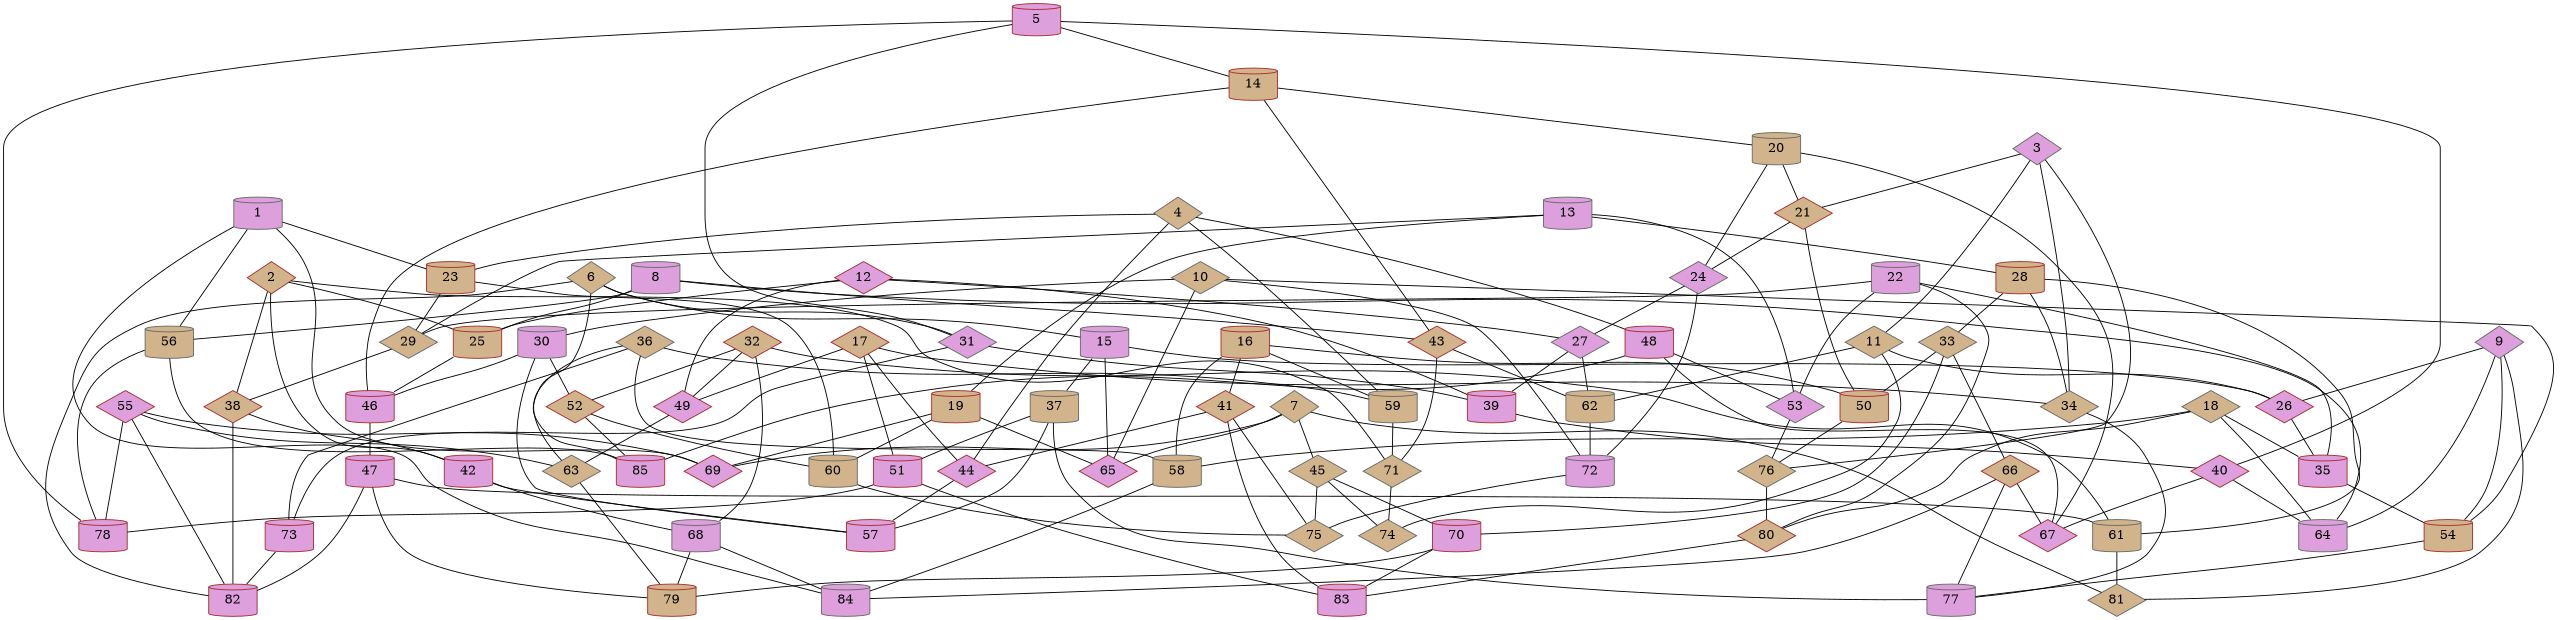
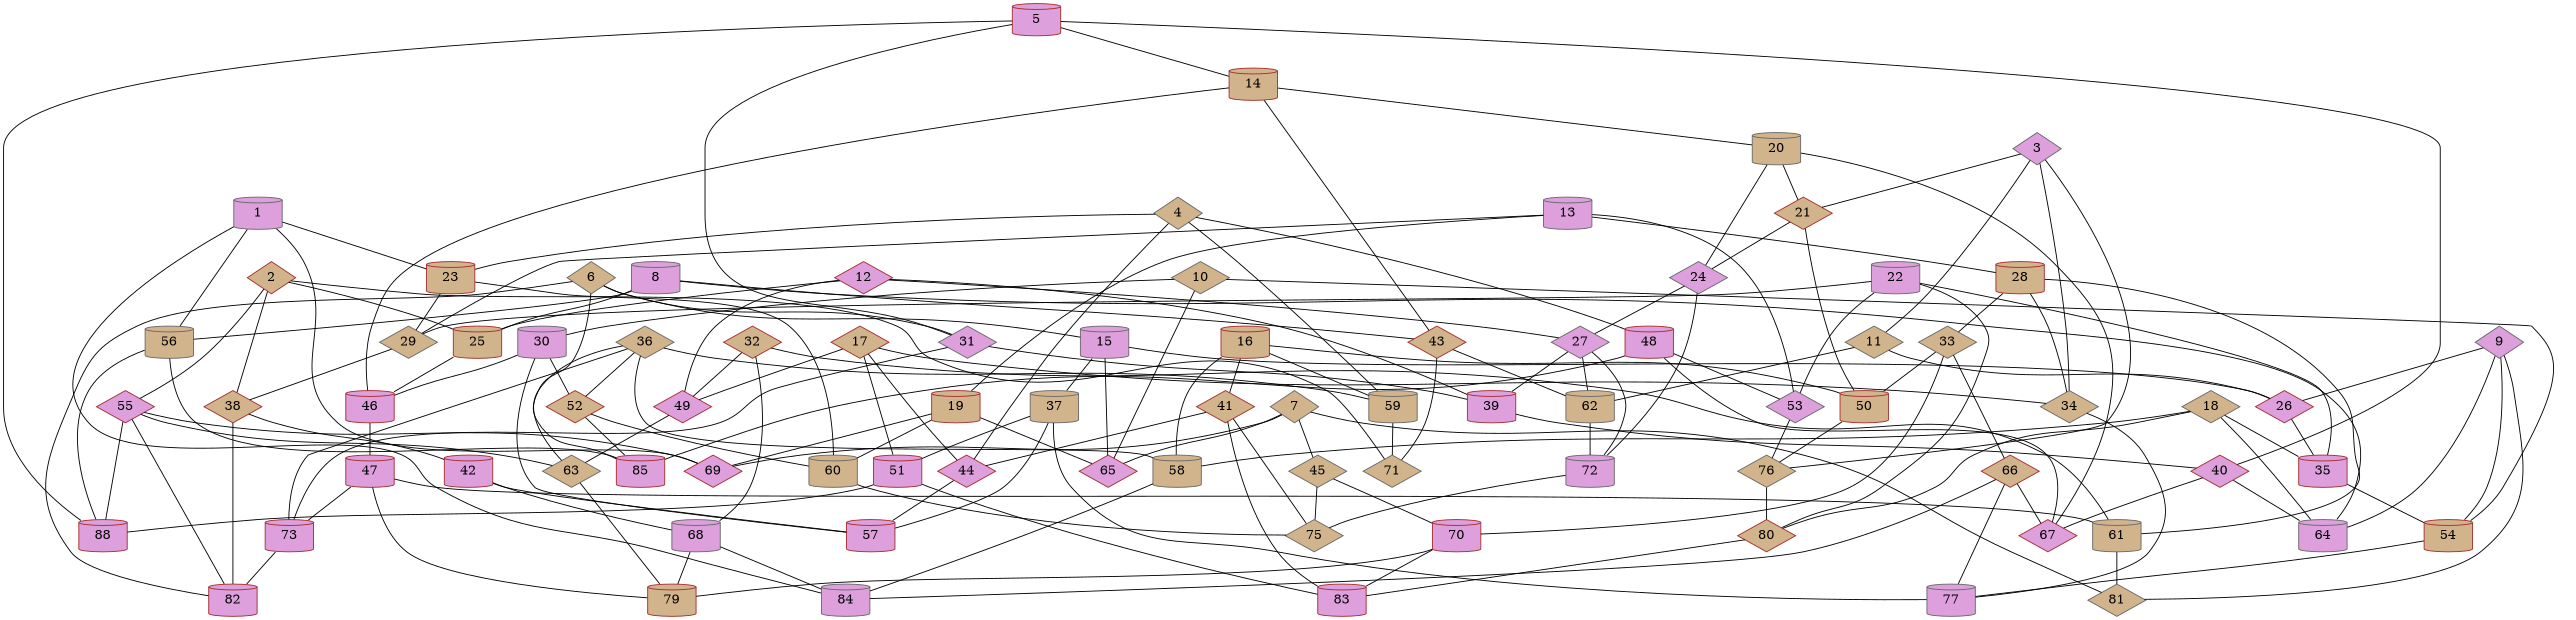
(1433, 311) -> (1626, 404)
(664, 374) -> (610, 375)
(311, 425) -> (209, 352)
(103, 536) -> (103, 536)
(1388, 536) -> none
(322, 551) -> (330, 504)
